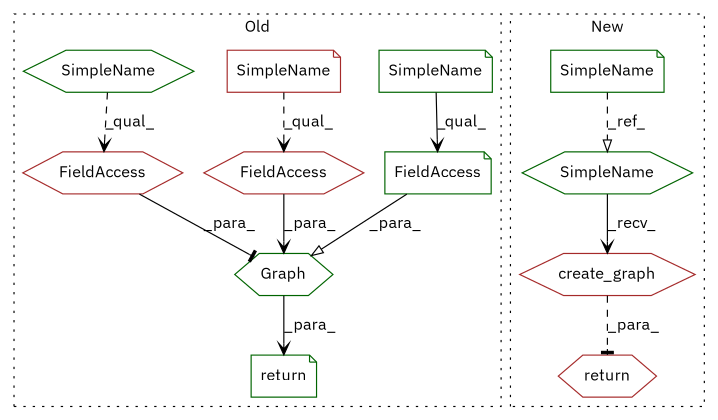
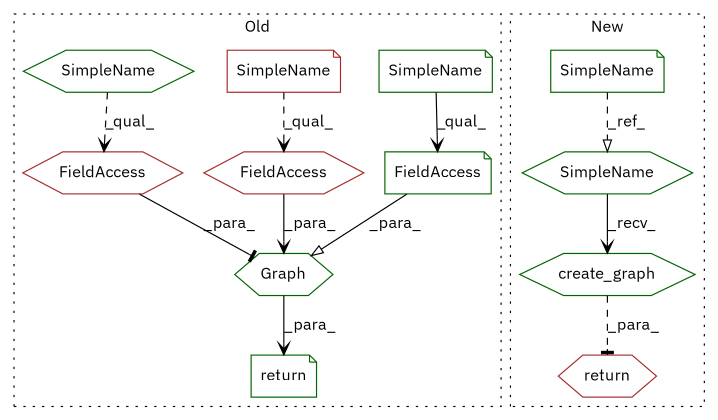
(607, 274) -> (607, 274)
